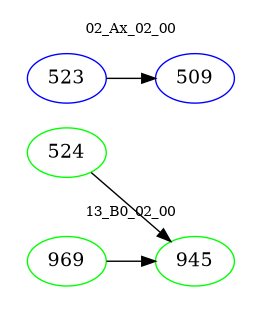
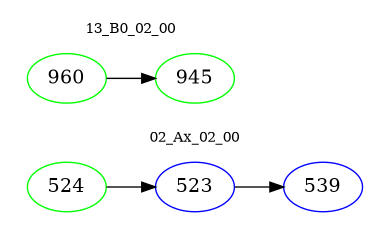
(195, 78) -> (323, 187)
(132, 208) -> (124, 187)
(67, 261) -> (67, 78)
